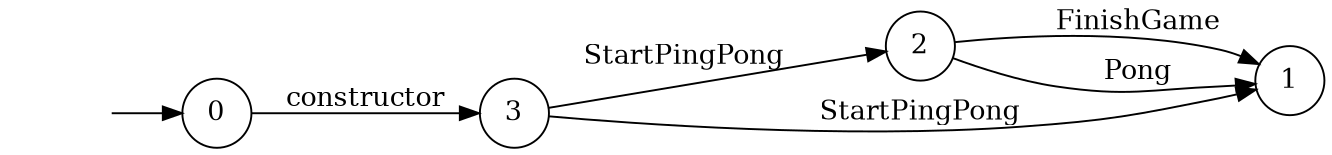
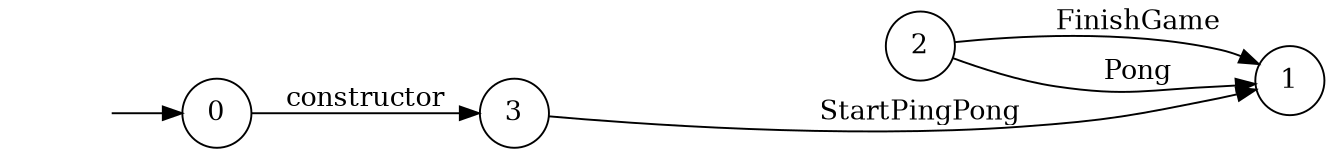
(708, 81) -> none
